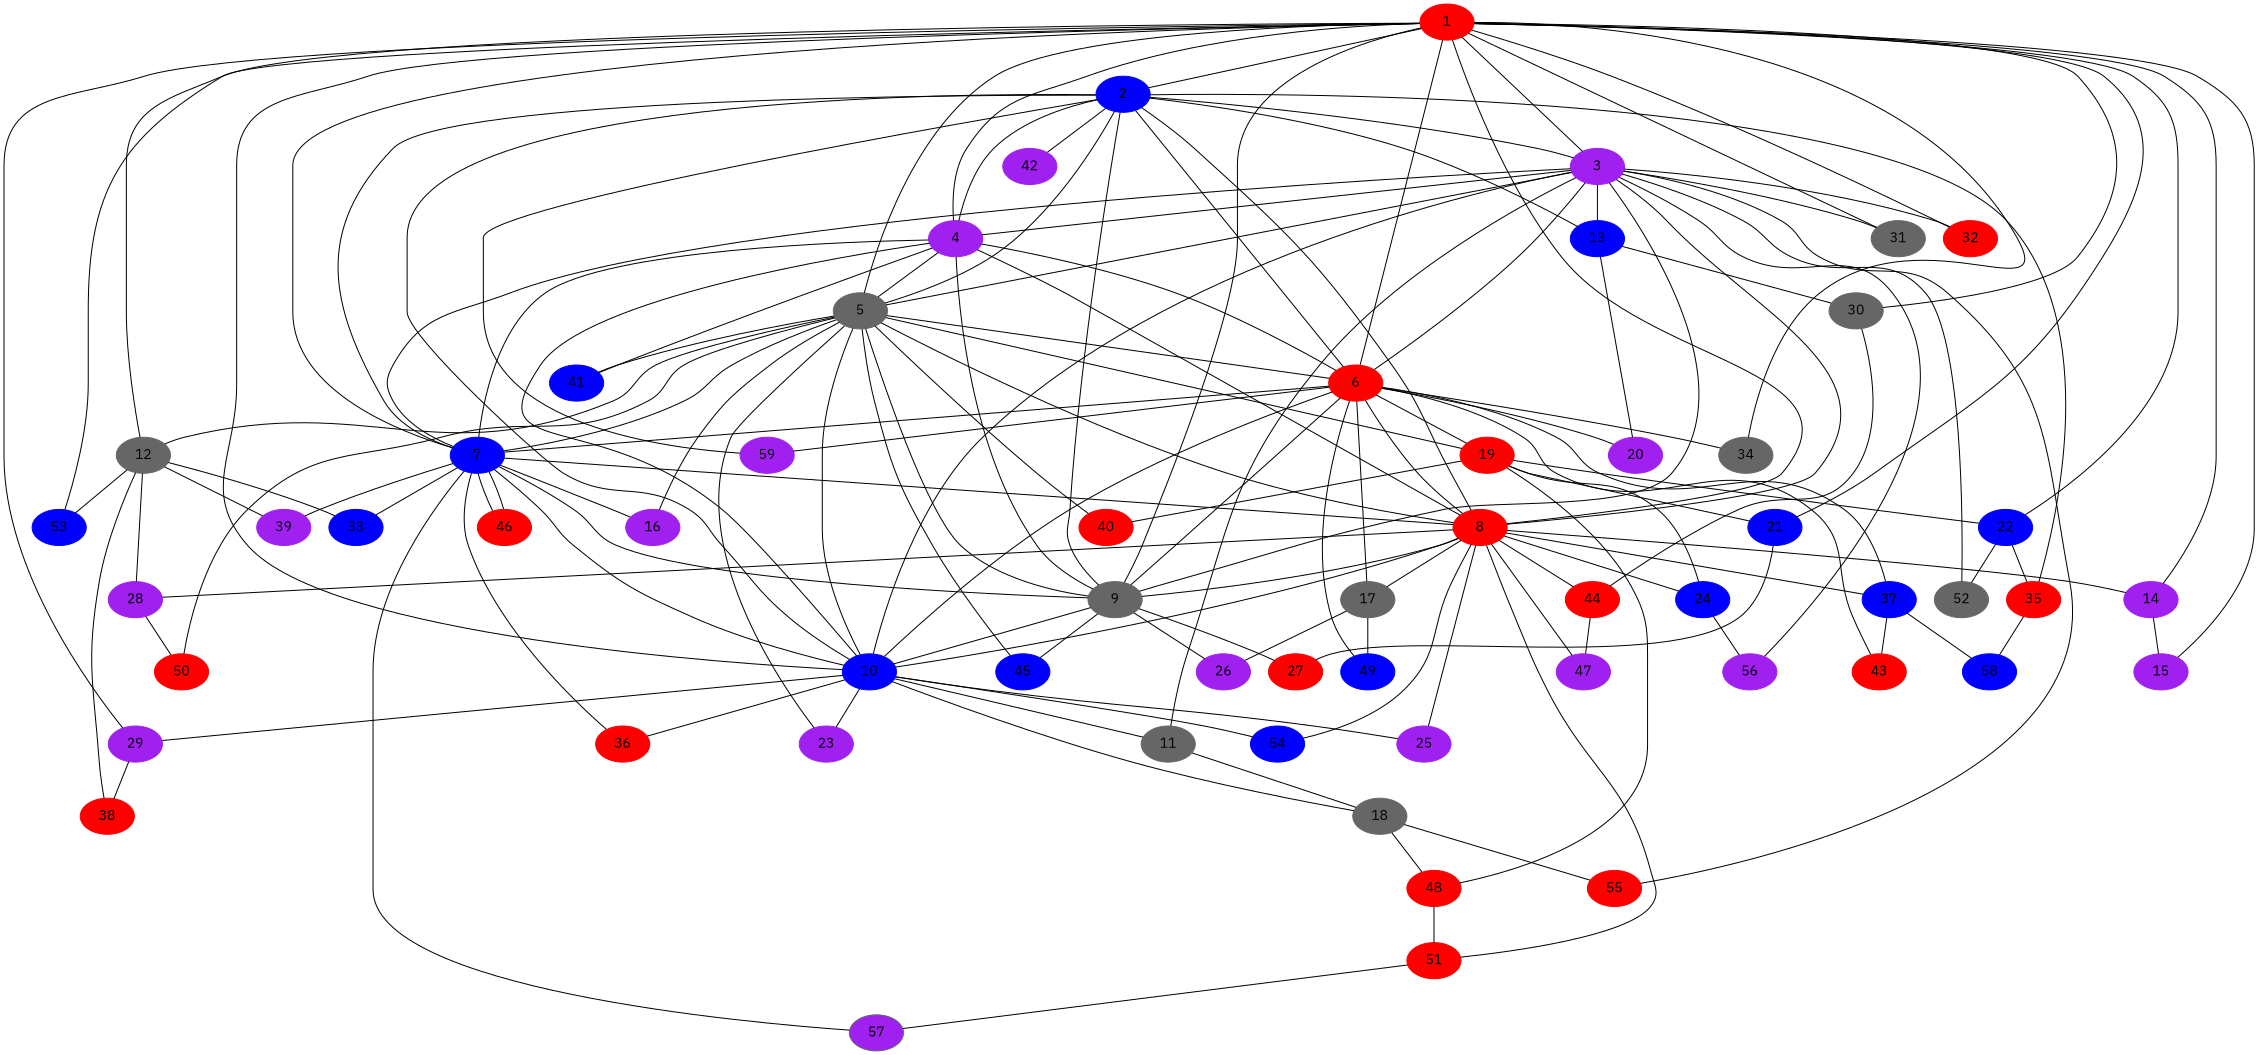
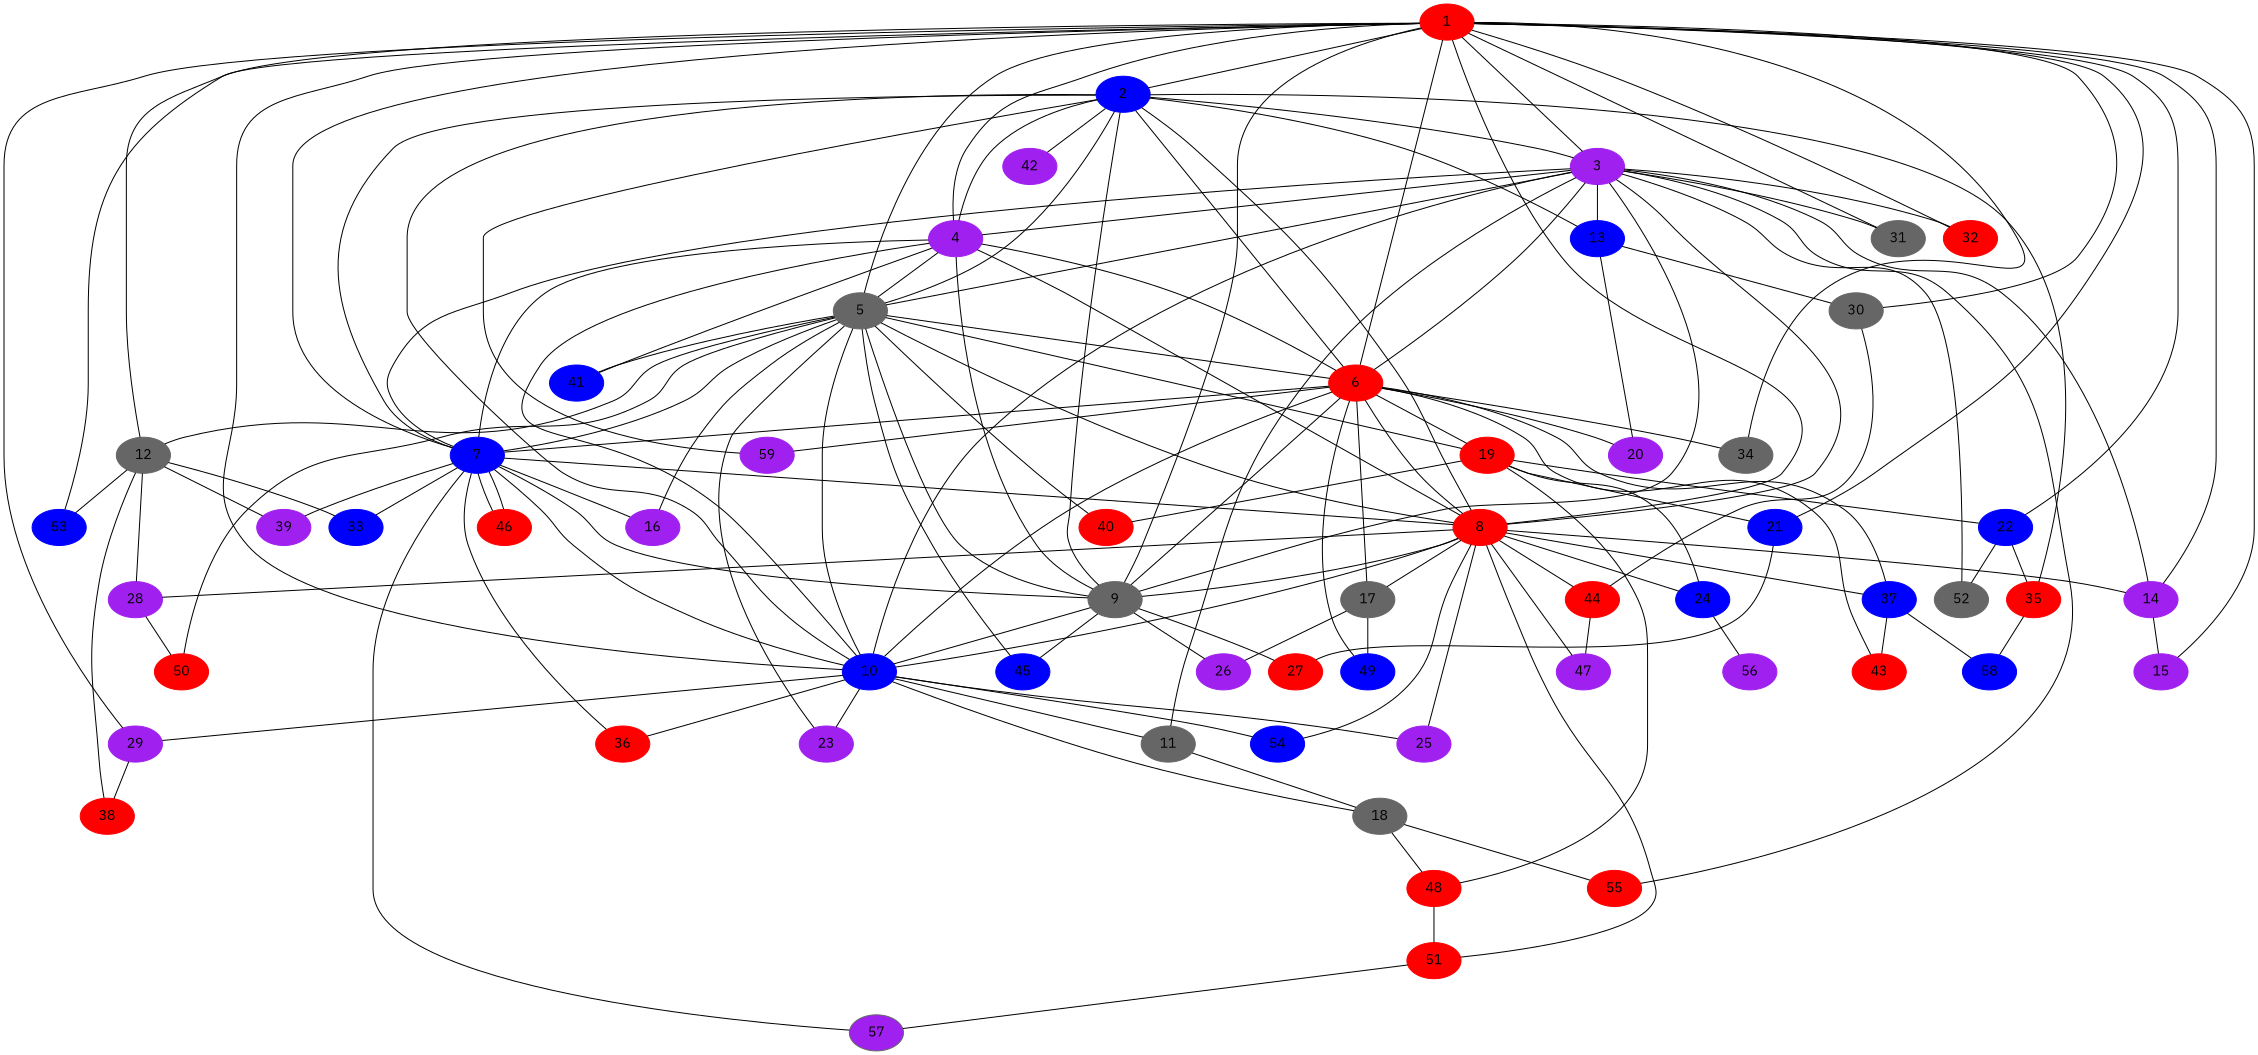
(1916, 342) -> (1968, 275)
